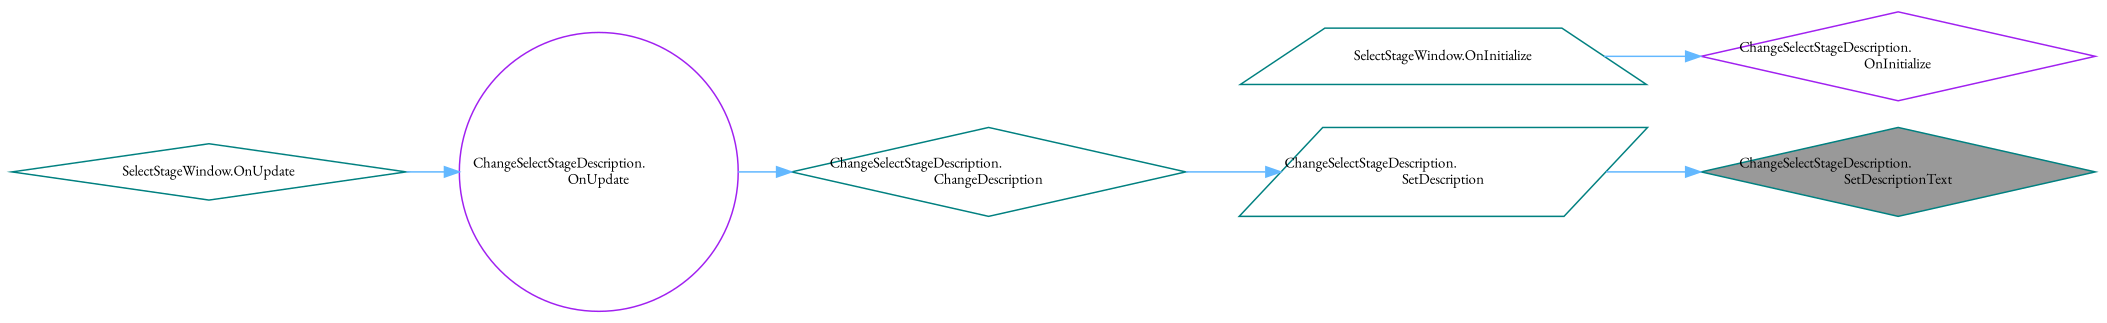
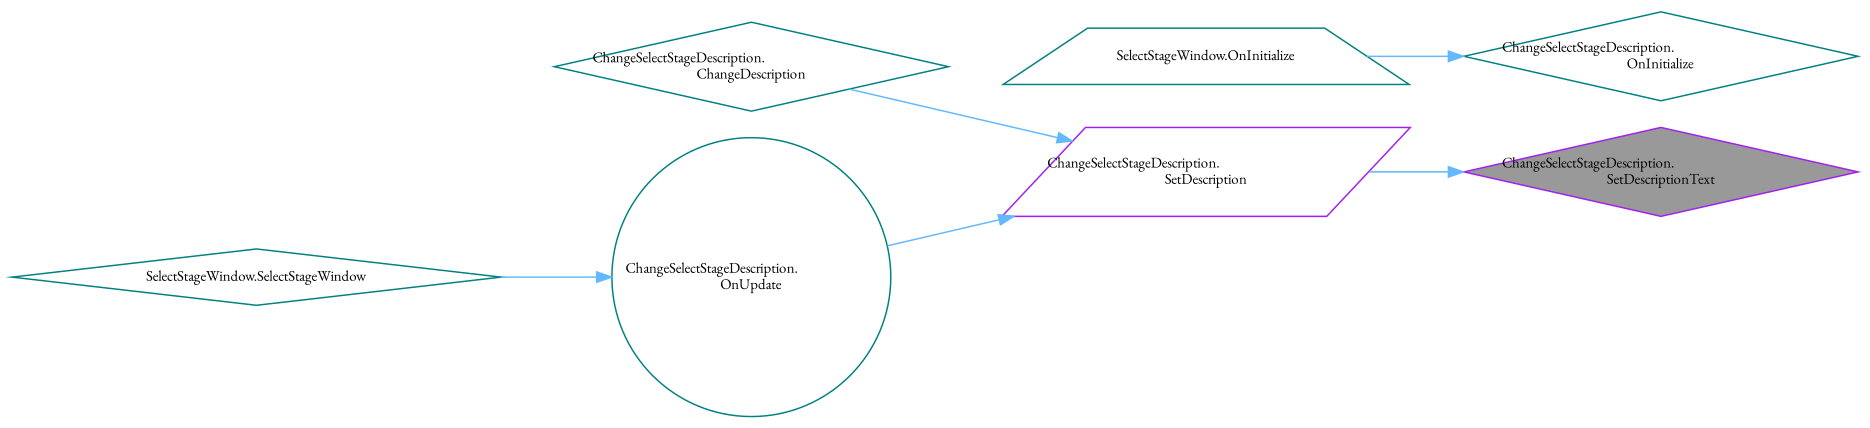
(1898, 56) -> (1661, 56)
(209, 172) -> (256, 277)
(599, 172) -> (751, 277)
(757, 172) -> (943, 233)
(1443, 172) -> (1206, 172)
(1898, 172) -> (1661, 172)
